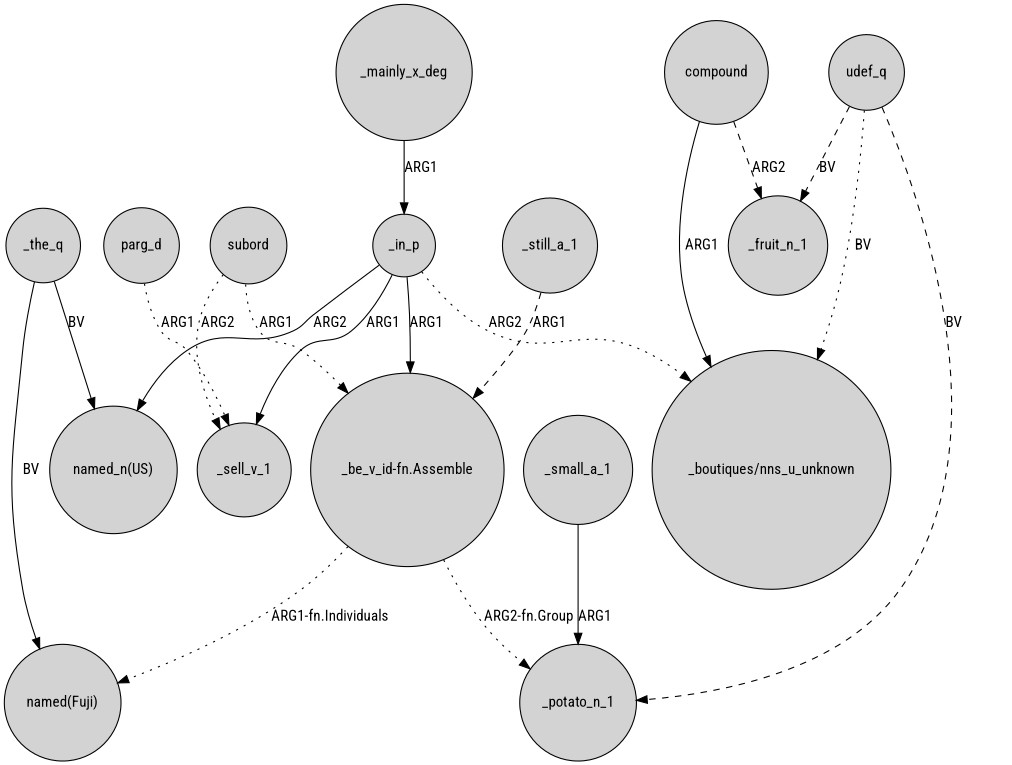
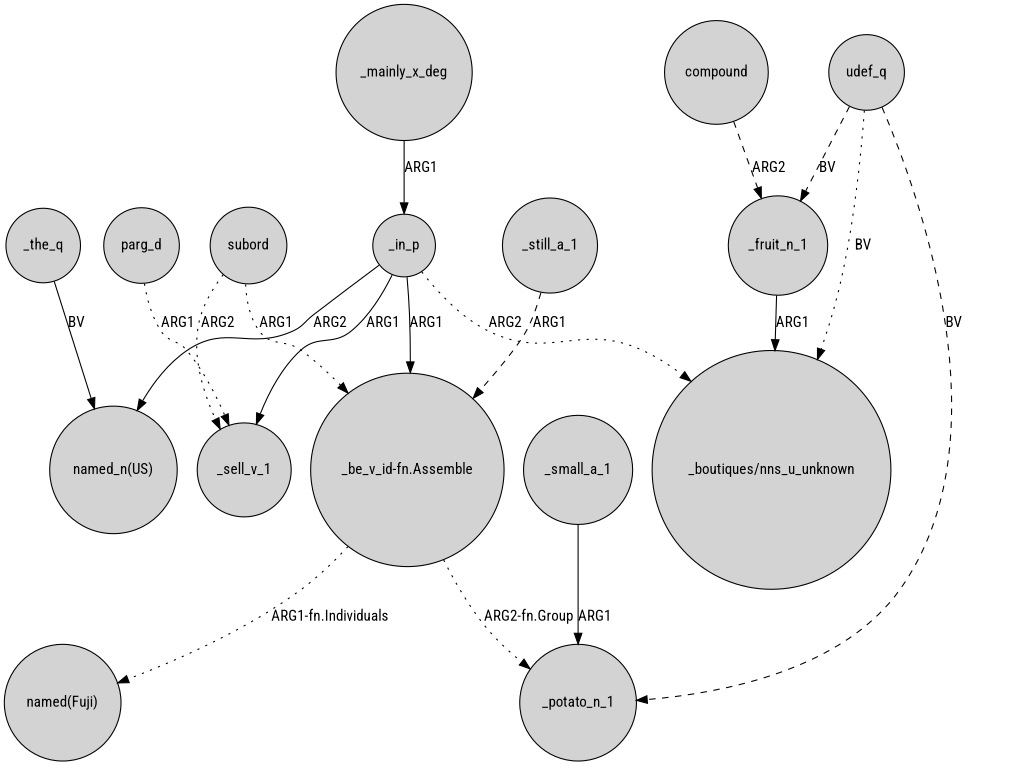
(680, 240) -> (776, 317)
(13, 461) -> none
